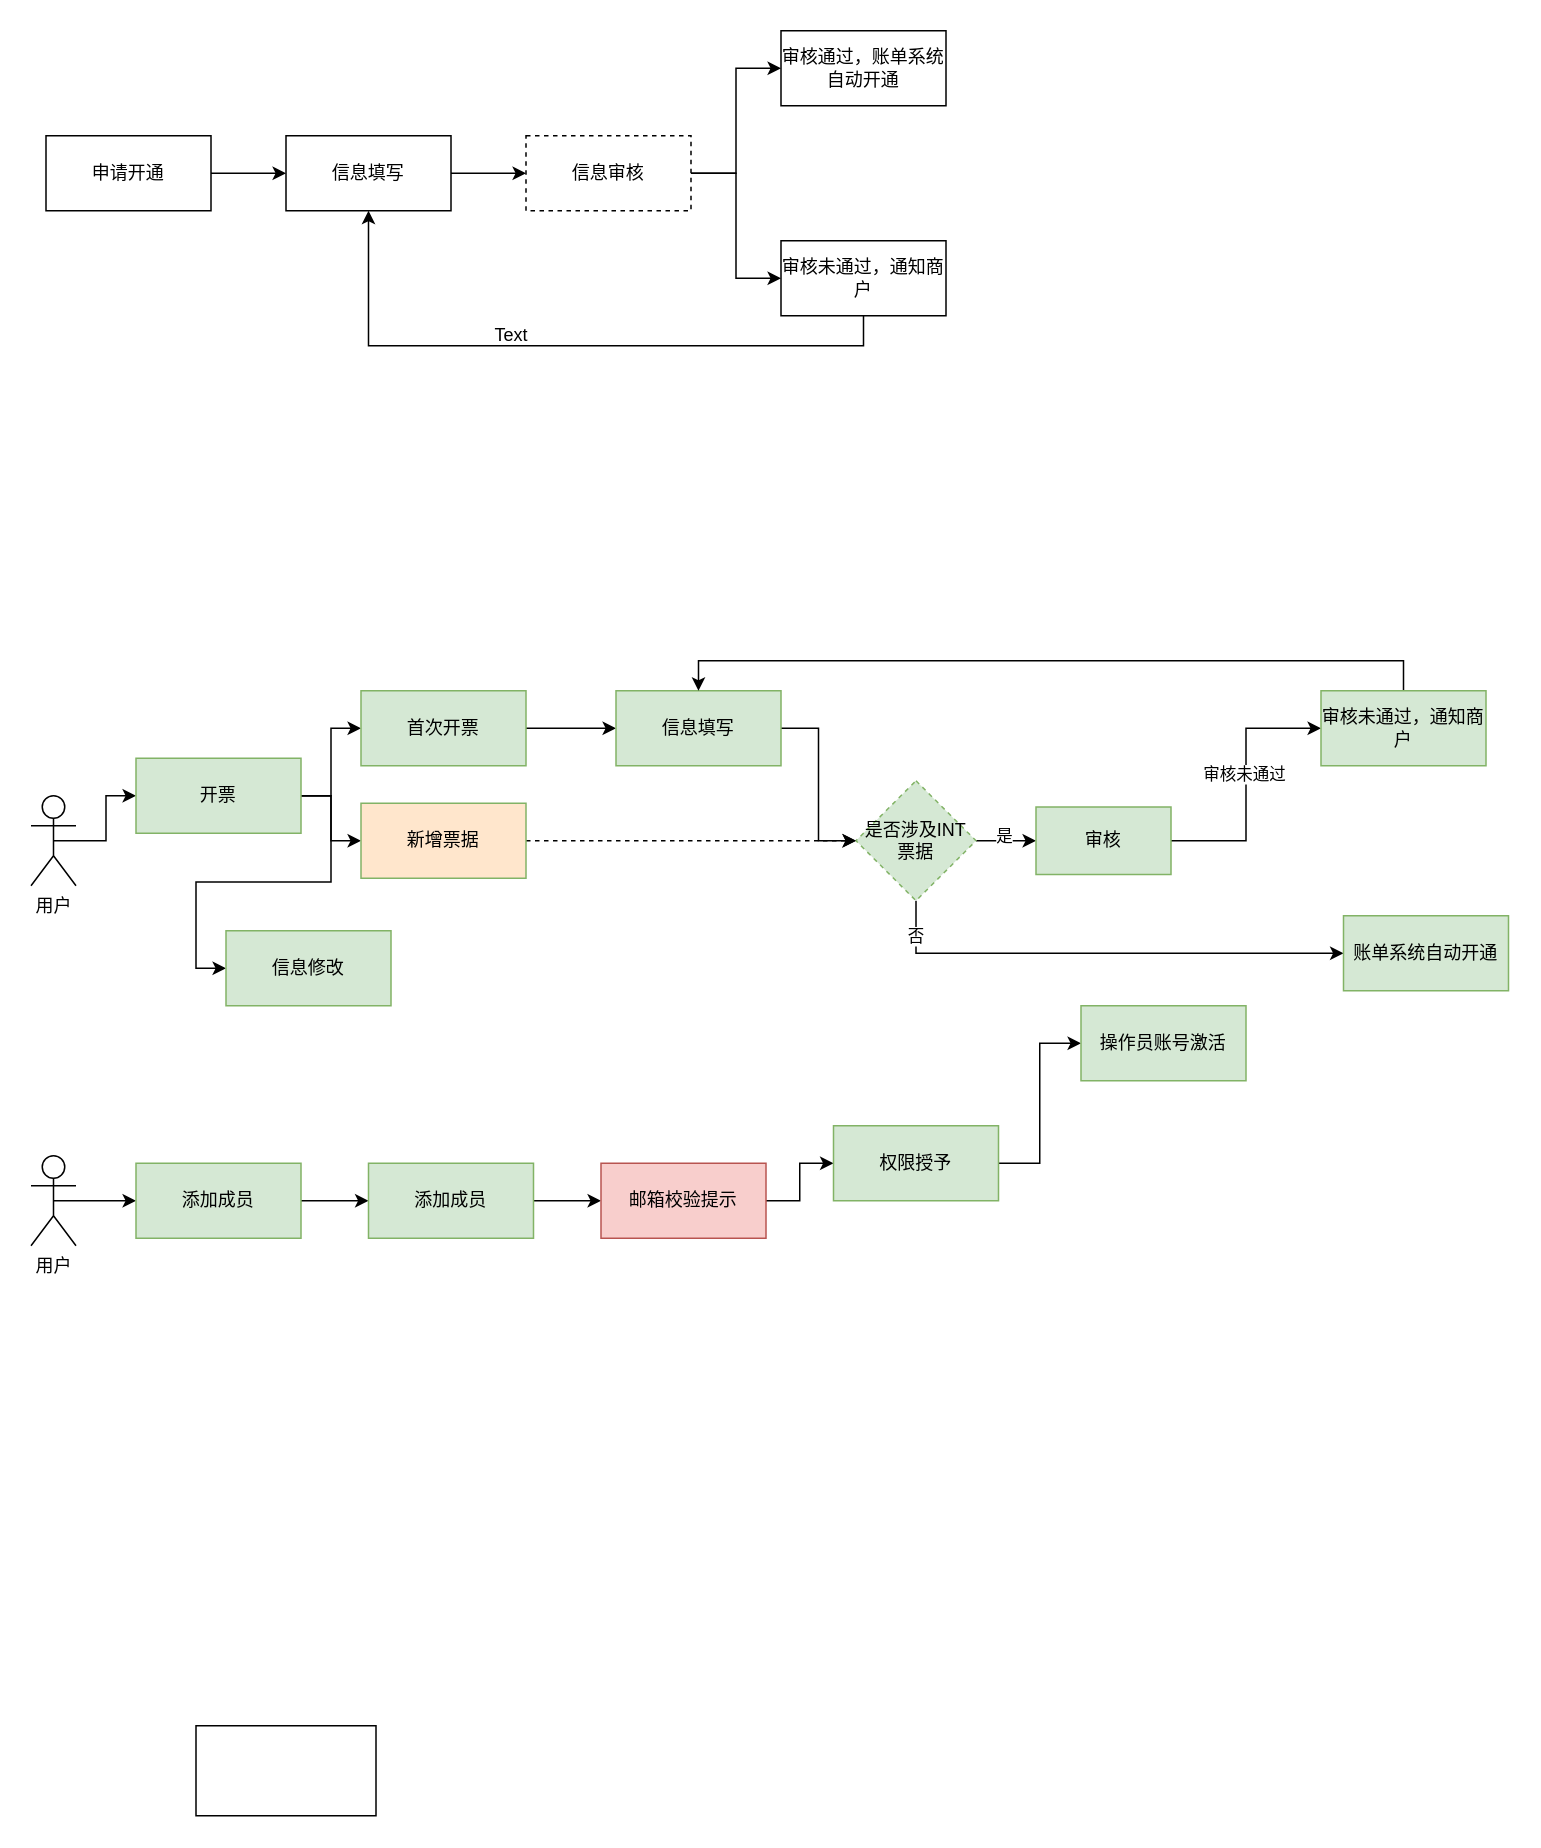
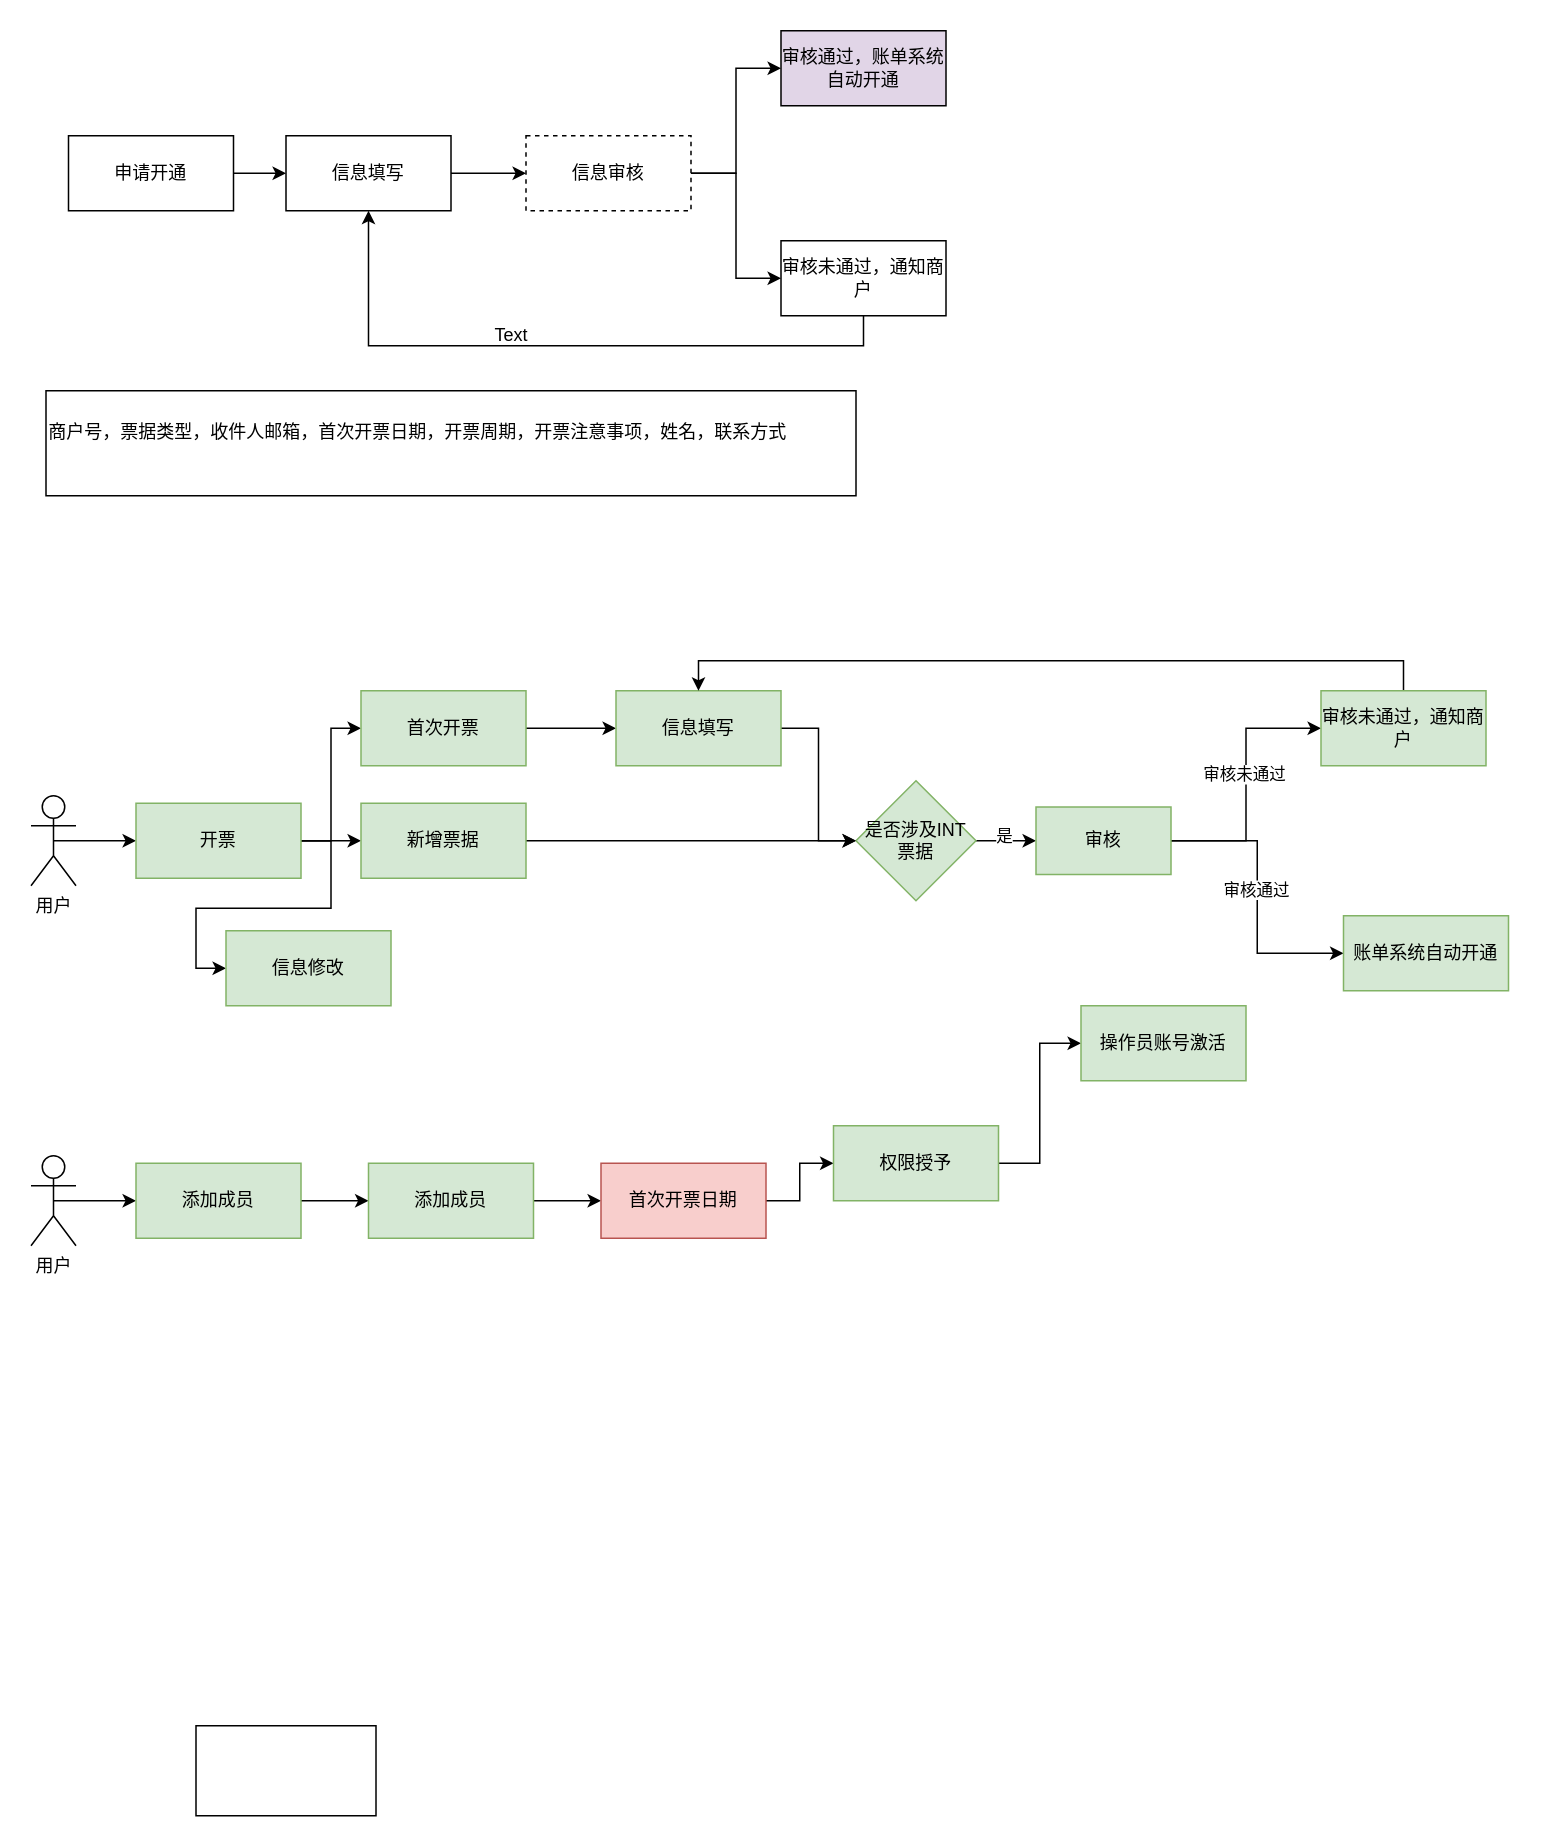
(863, 68) -> (863, 68)
(128, 173) -> (151, 173)
none -> (451, 443)
(218, 796) -> (218, 841)
(443, 841) -> (443, 841)
(671, 841) -> (671, 841)
(916, 841) -> (916, 841)
none -> (1257, 890)
(1059, 953) -> none
(683, 1201) -> (683, 1201)
